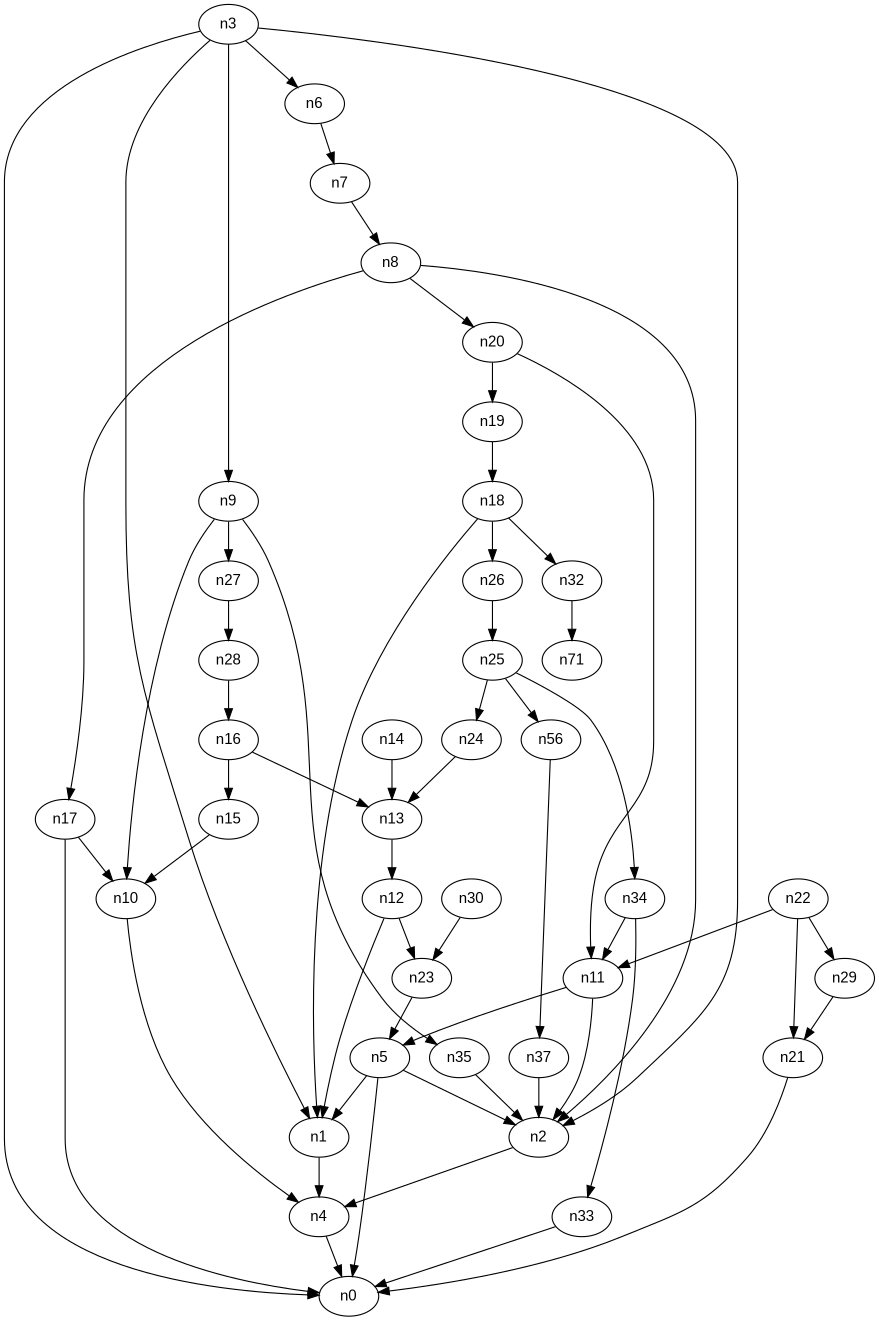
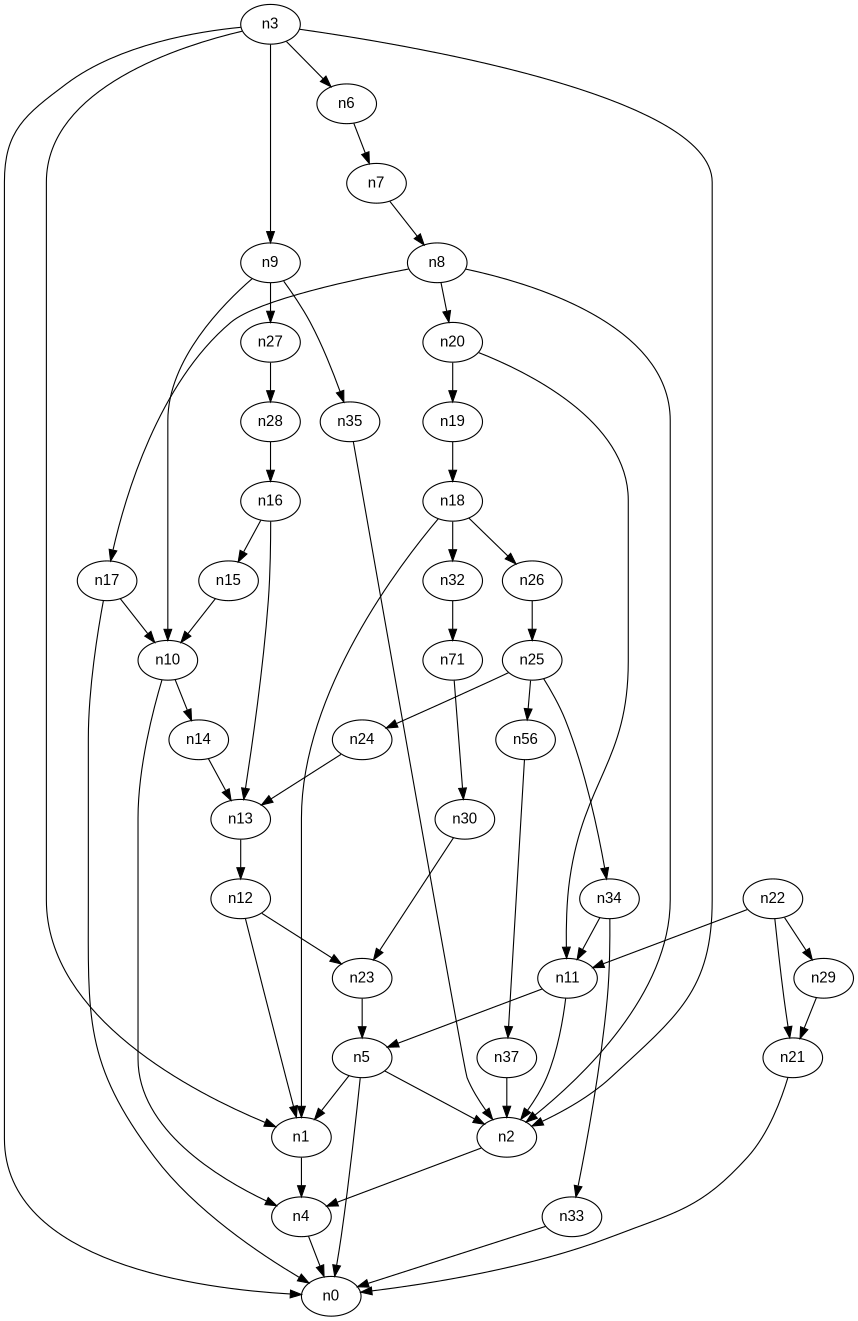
none -> (181, 695)
none -> (458, 734)
